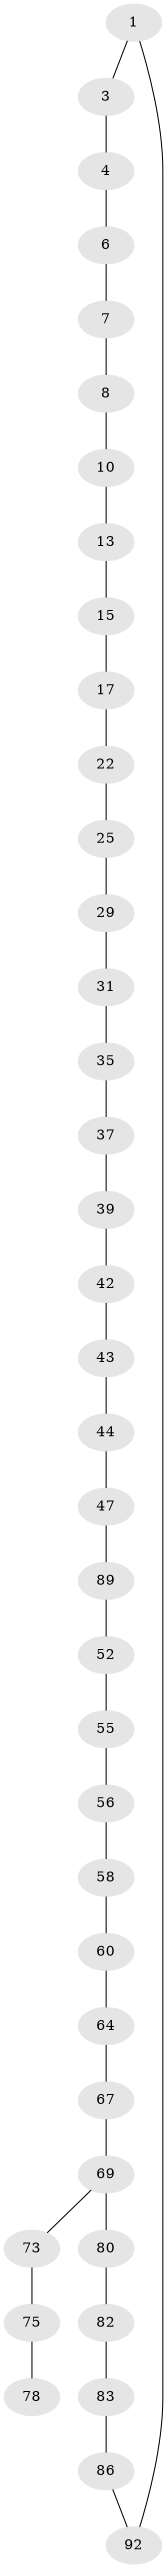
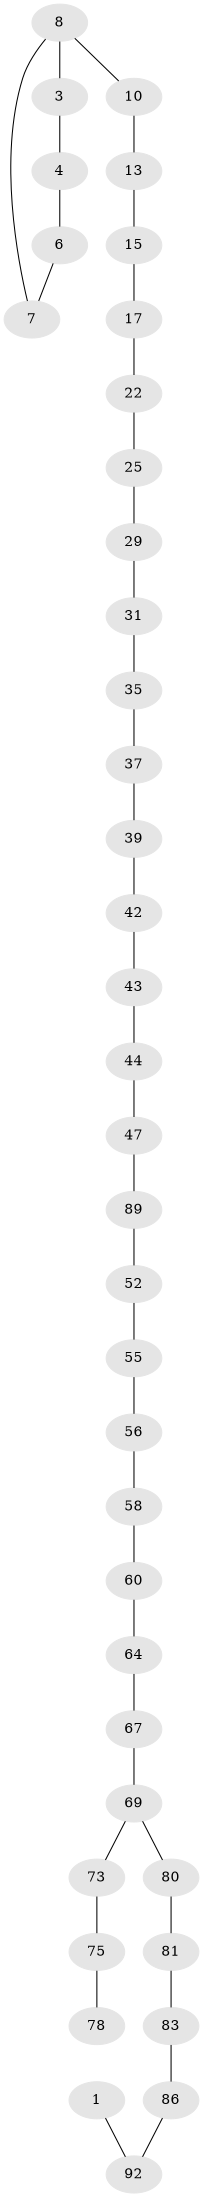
(120, 60) -> (60, 60)
(106, 2323) -> (171, 1952)
